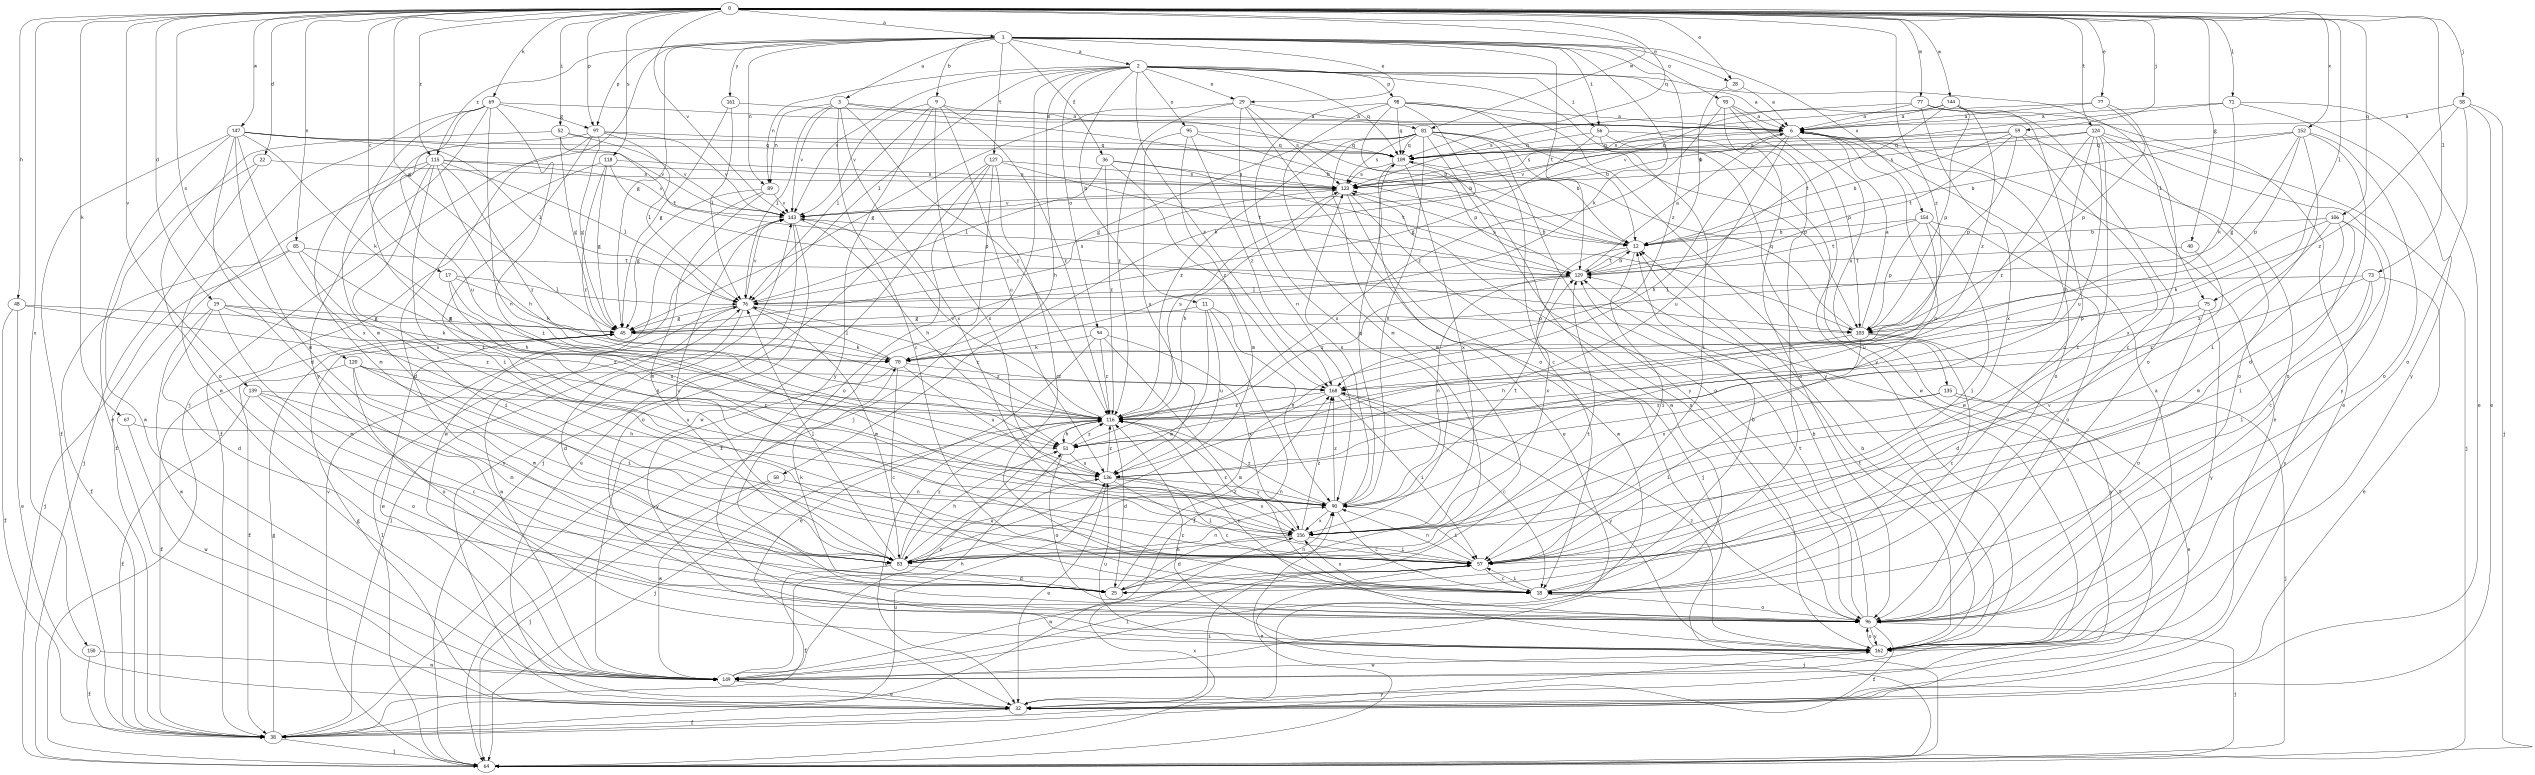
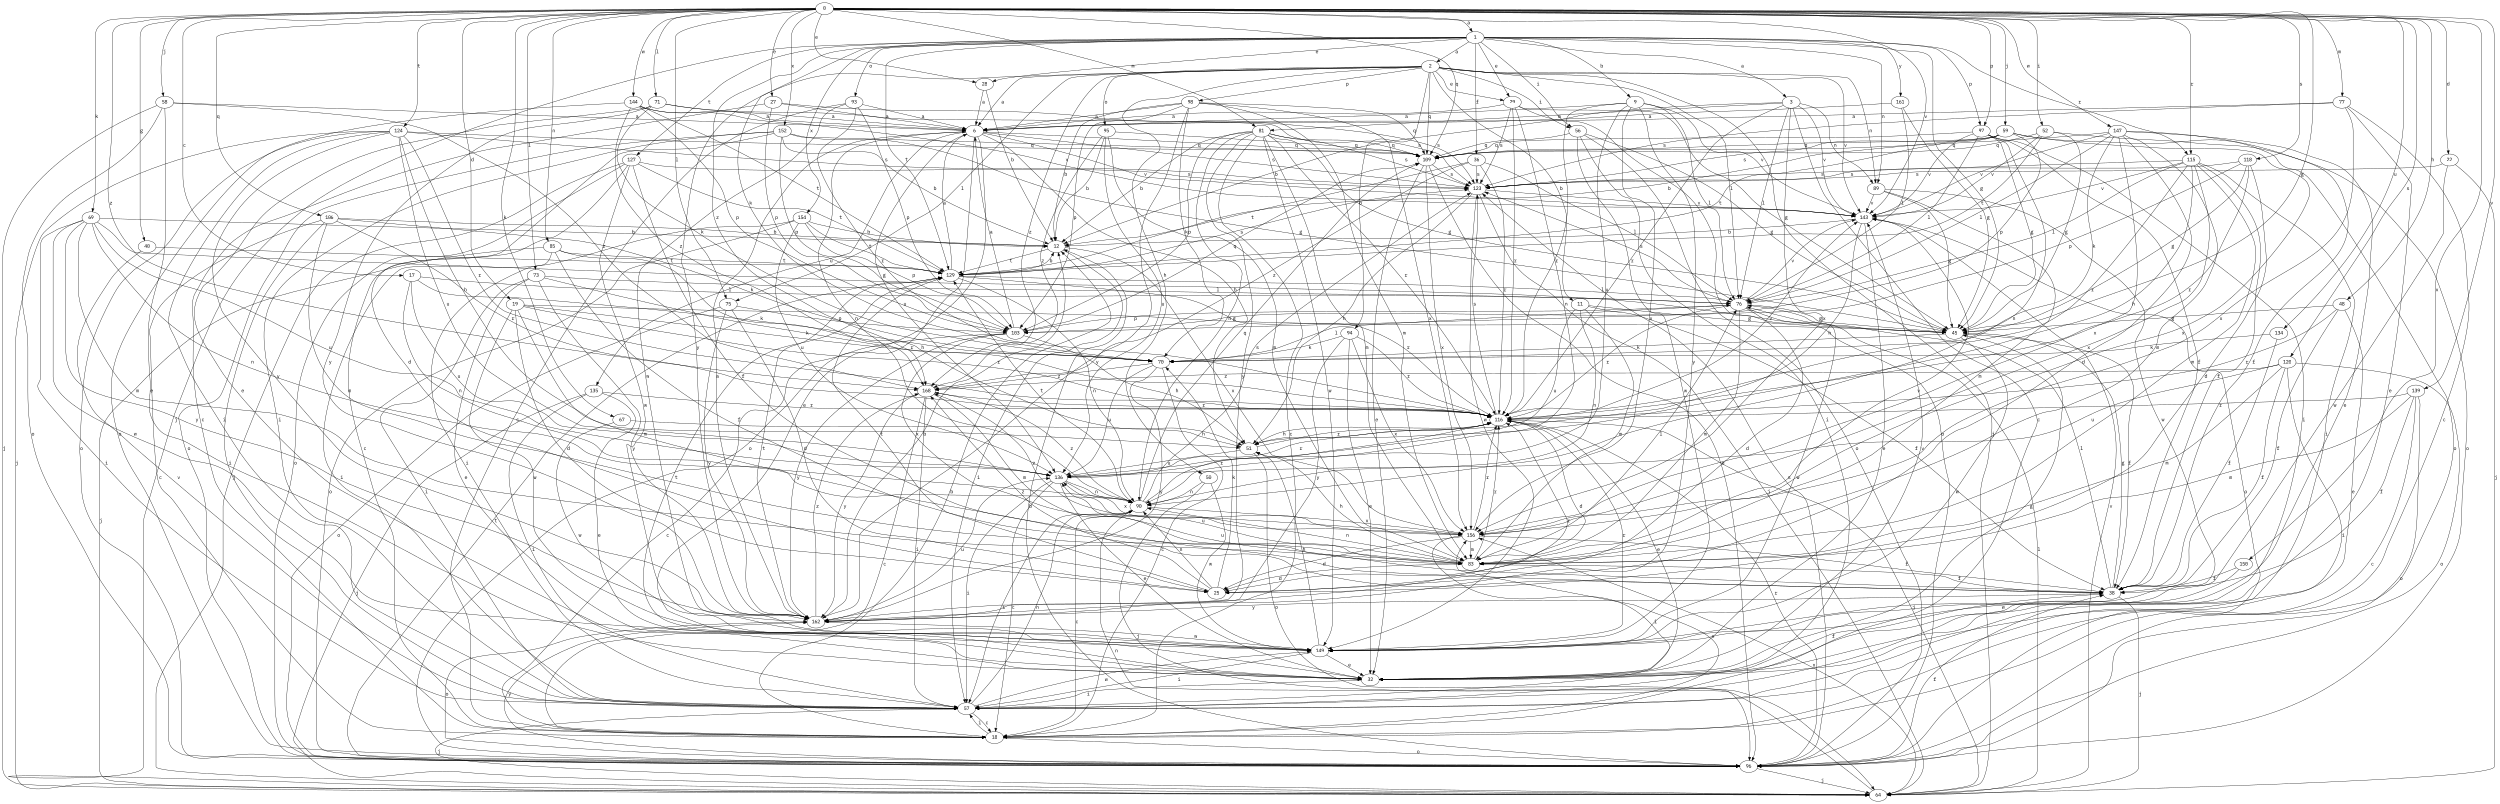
(543, 114) -> (1015, 284)
none -> (2279, 333)
none -> (1821, 560)
